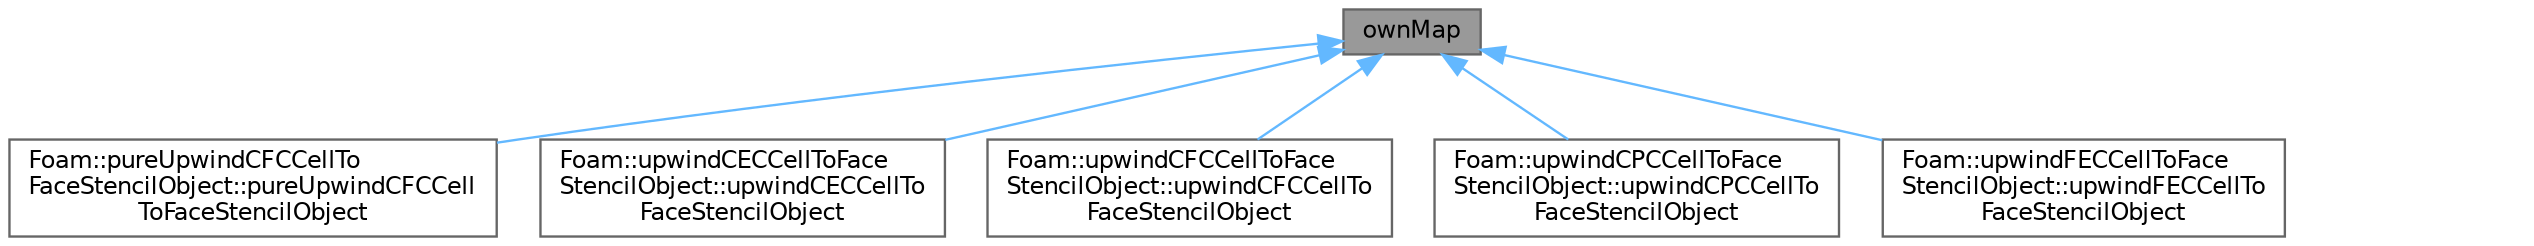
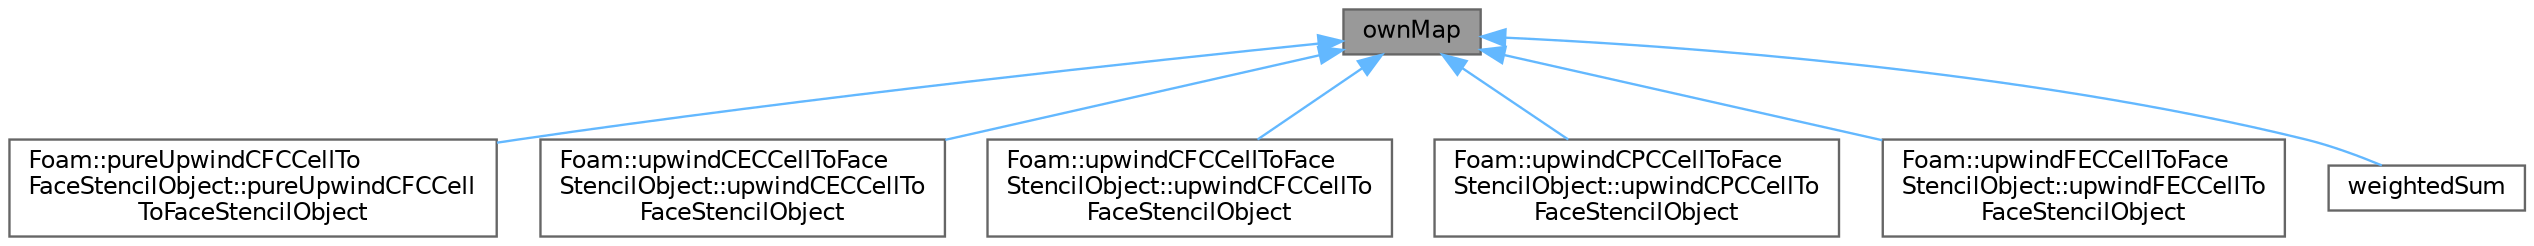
none -> (2427, 188)
